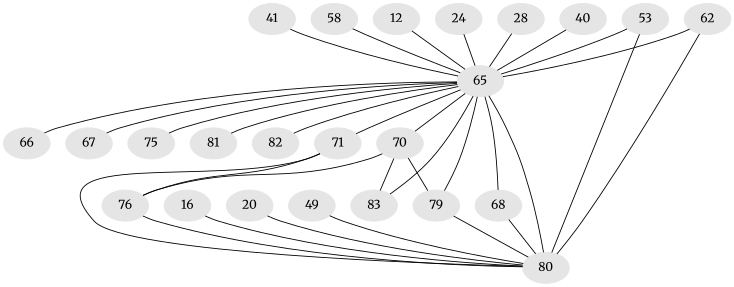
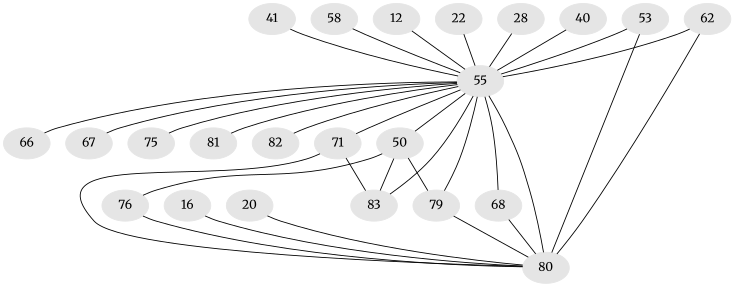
(459, 19) -> (459, 19)
(480, 81) -> (480, 81)
(400, 143) -> (400, 143)
(232, 175) -> (356, 174)
(312, 206) -> none
